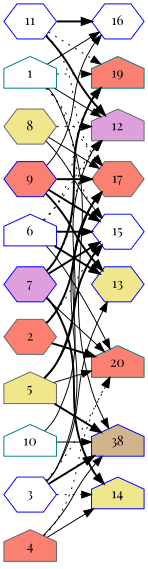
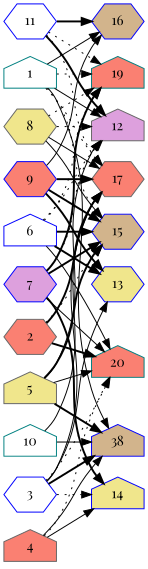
(118, 21) -> (118, 21)
none -> (67, 105)
(118, 232) -> (118, 232)
